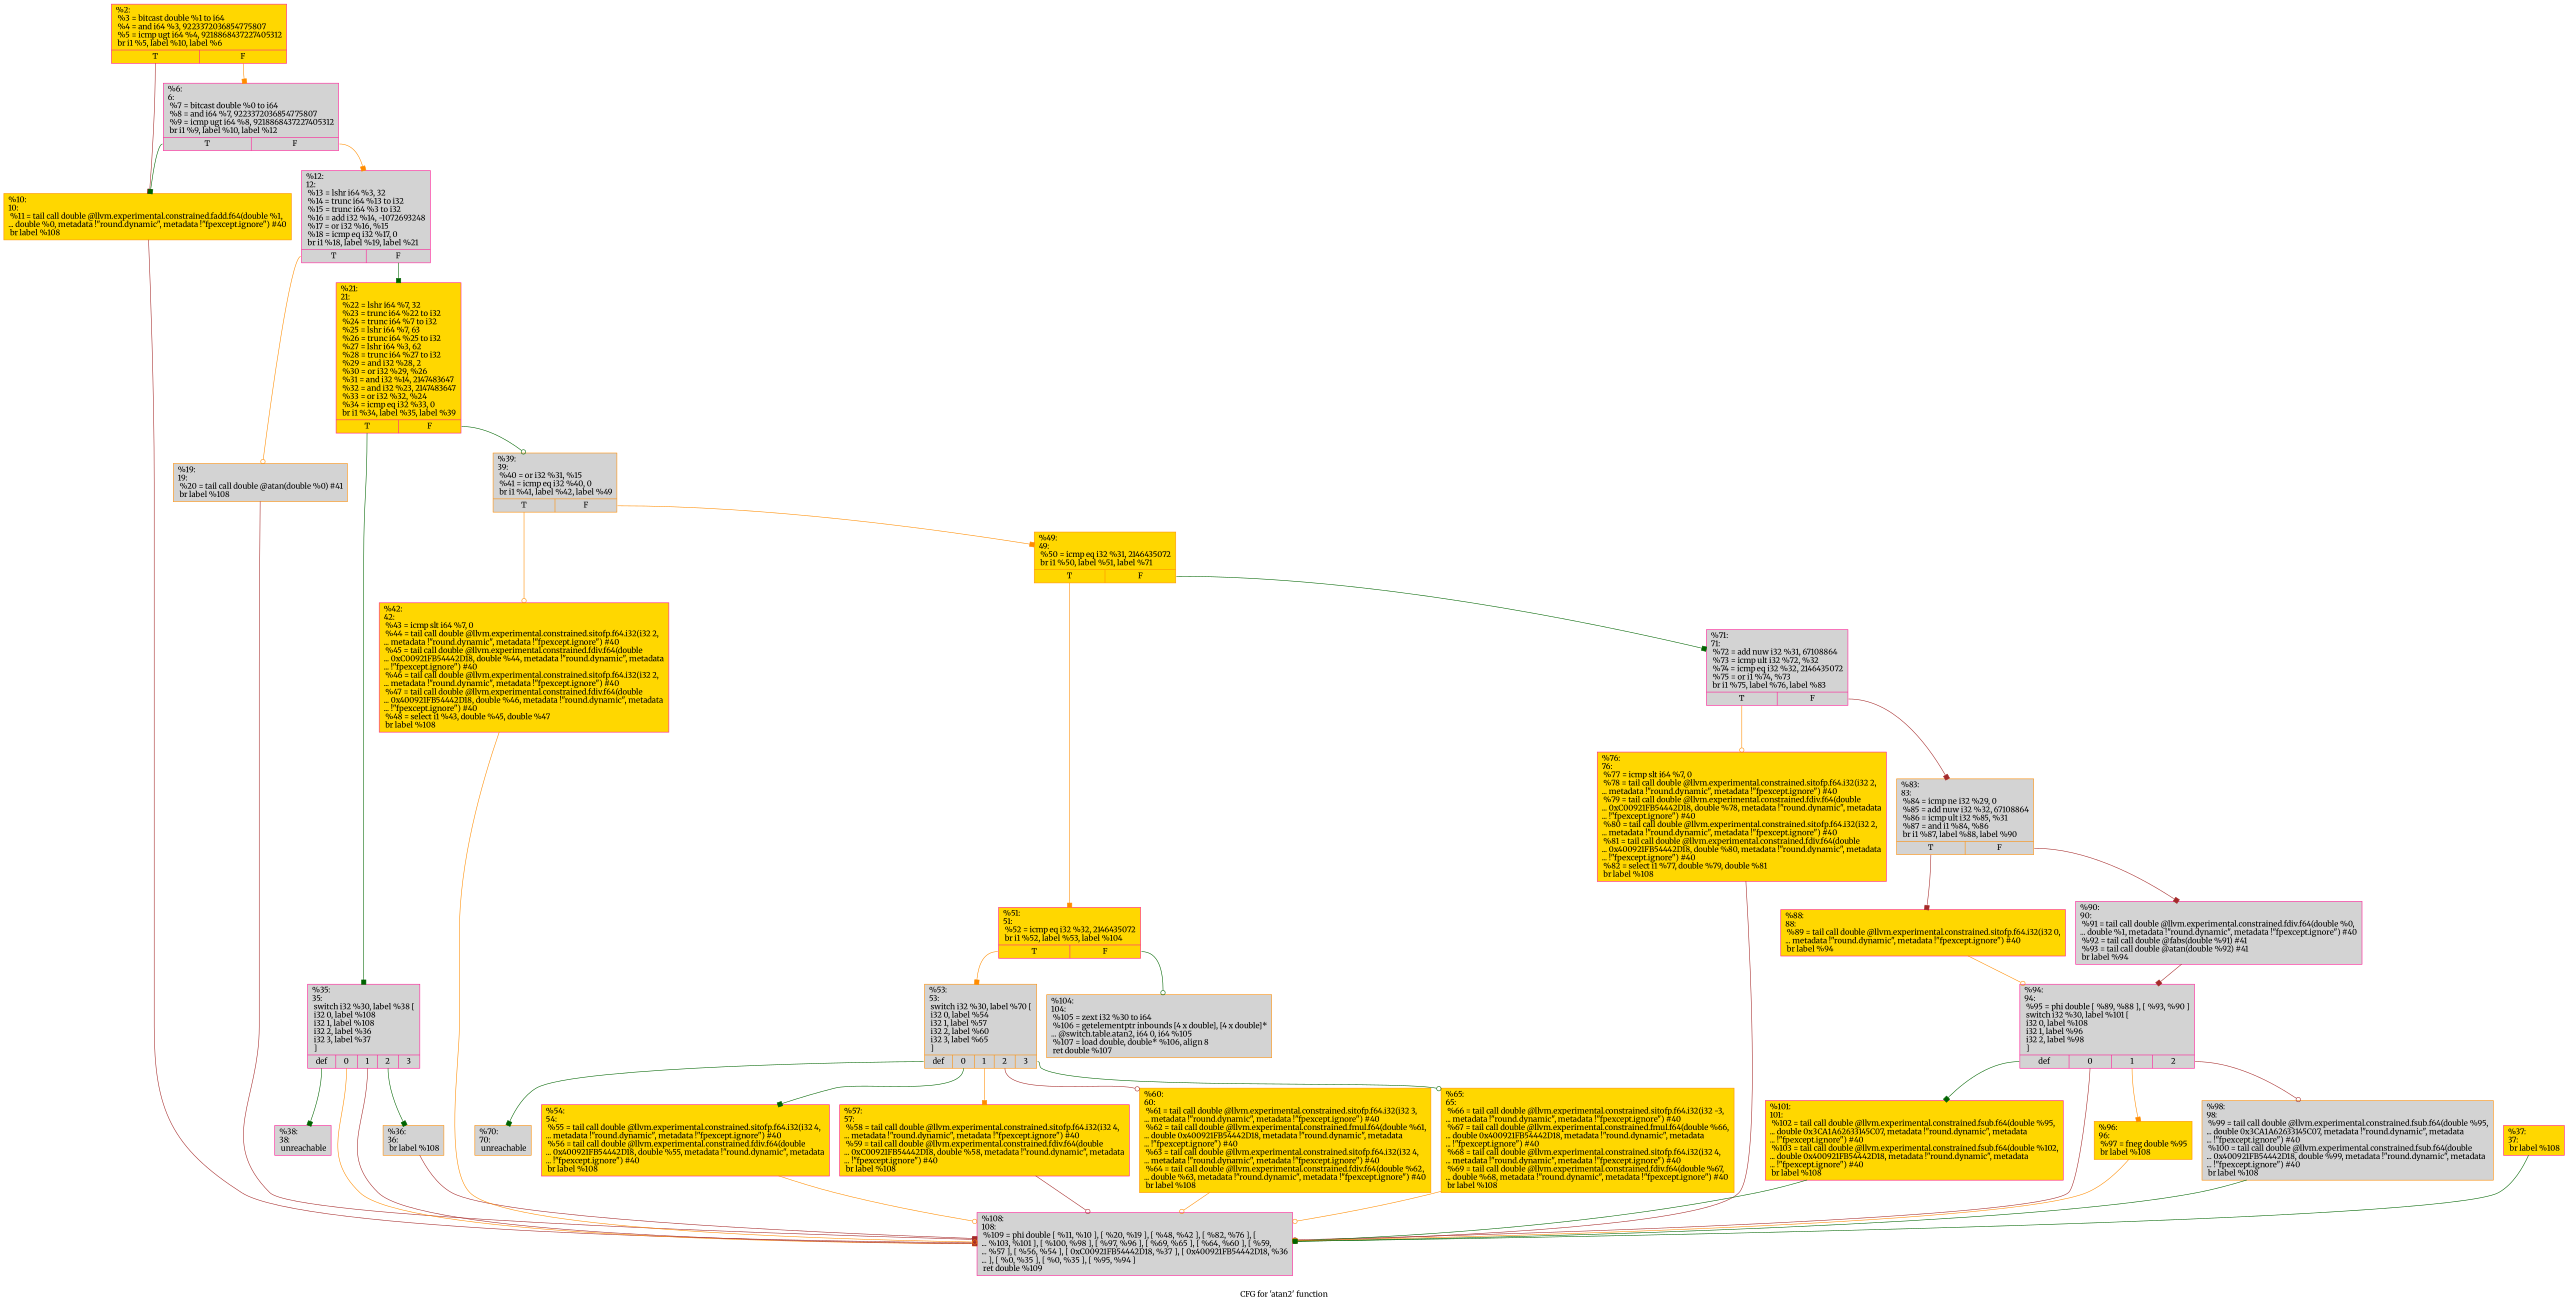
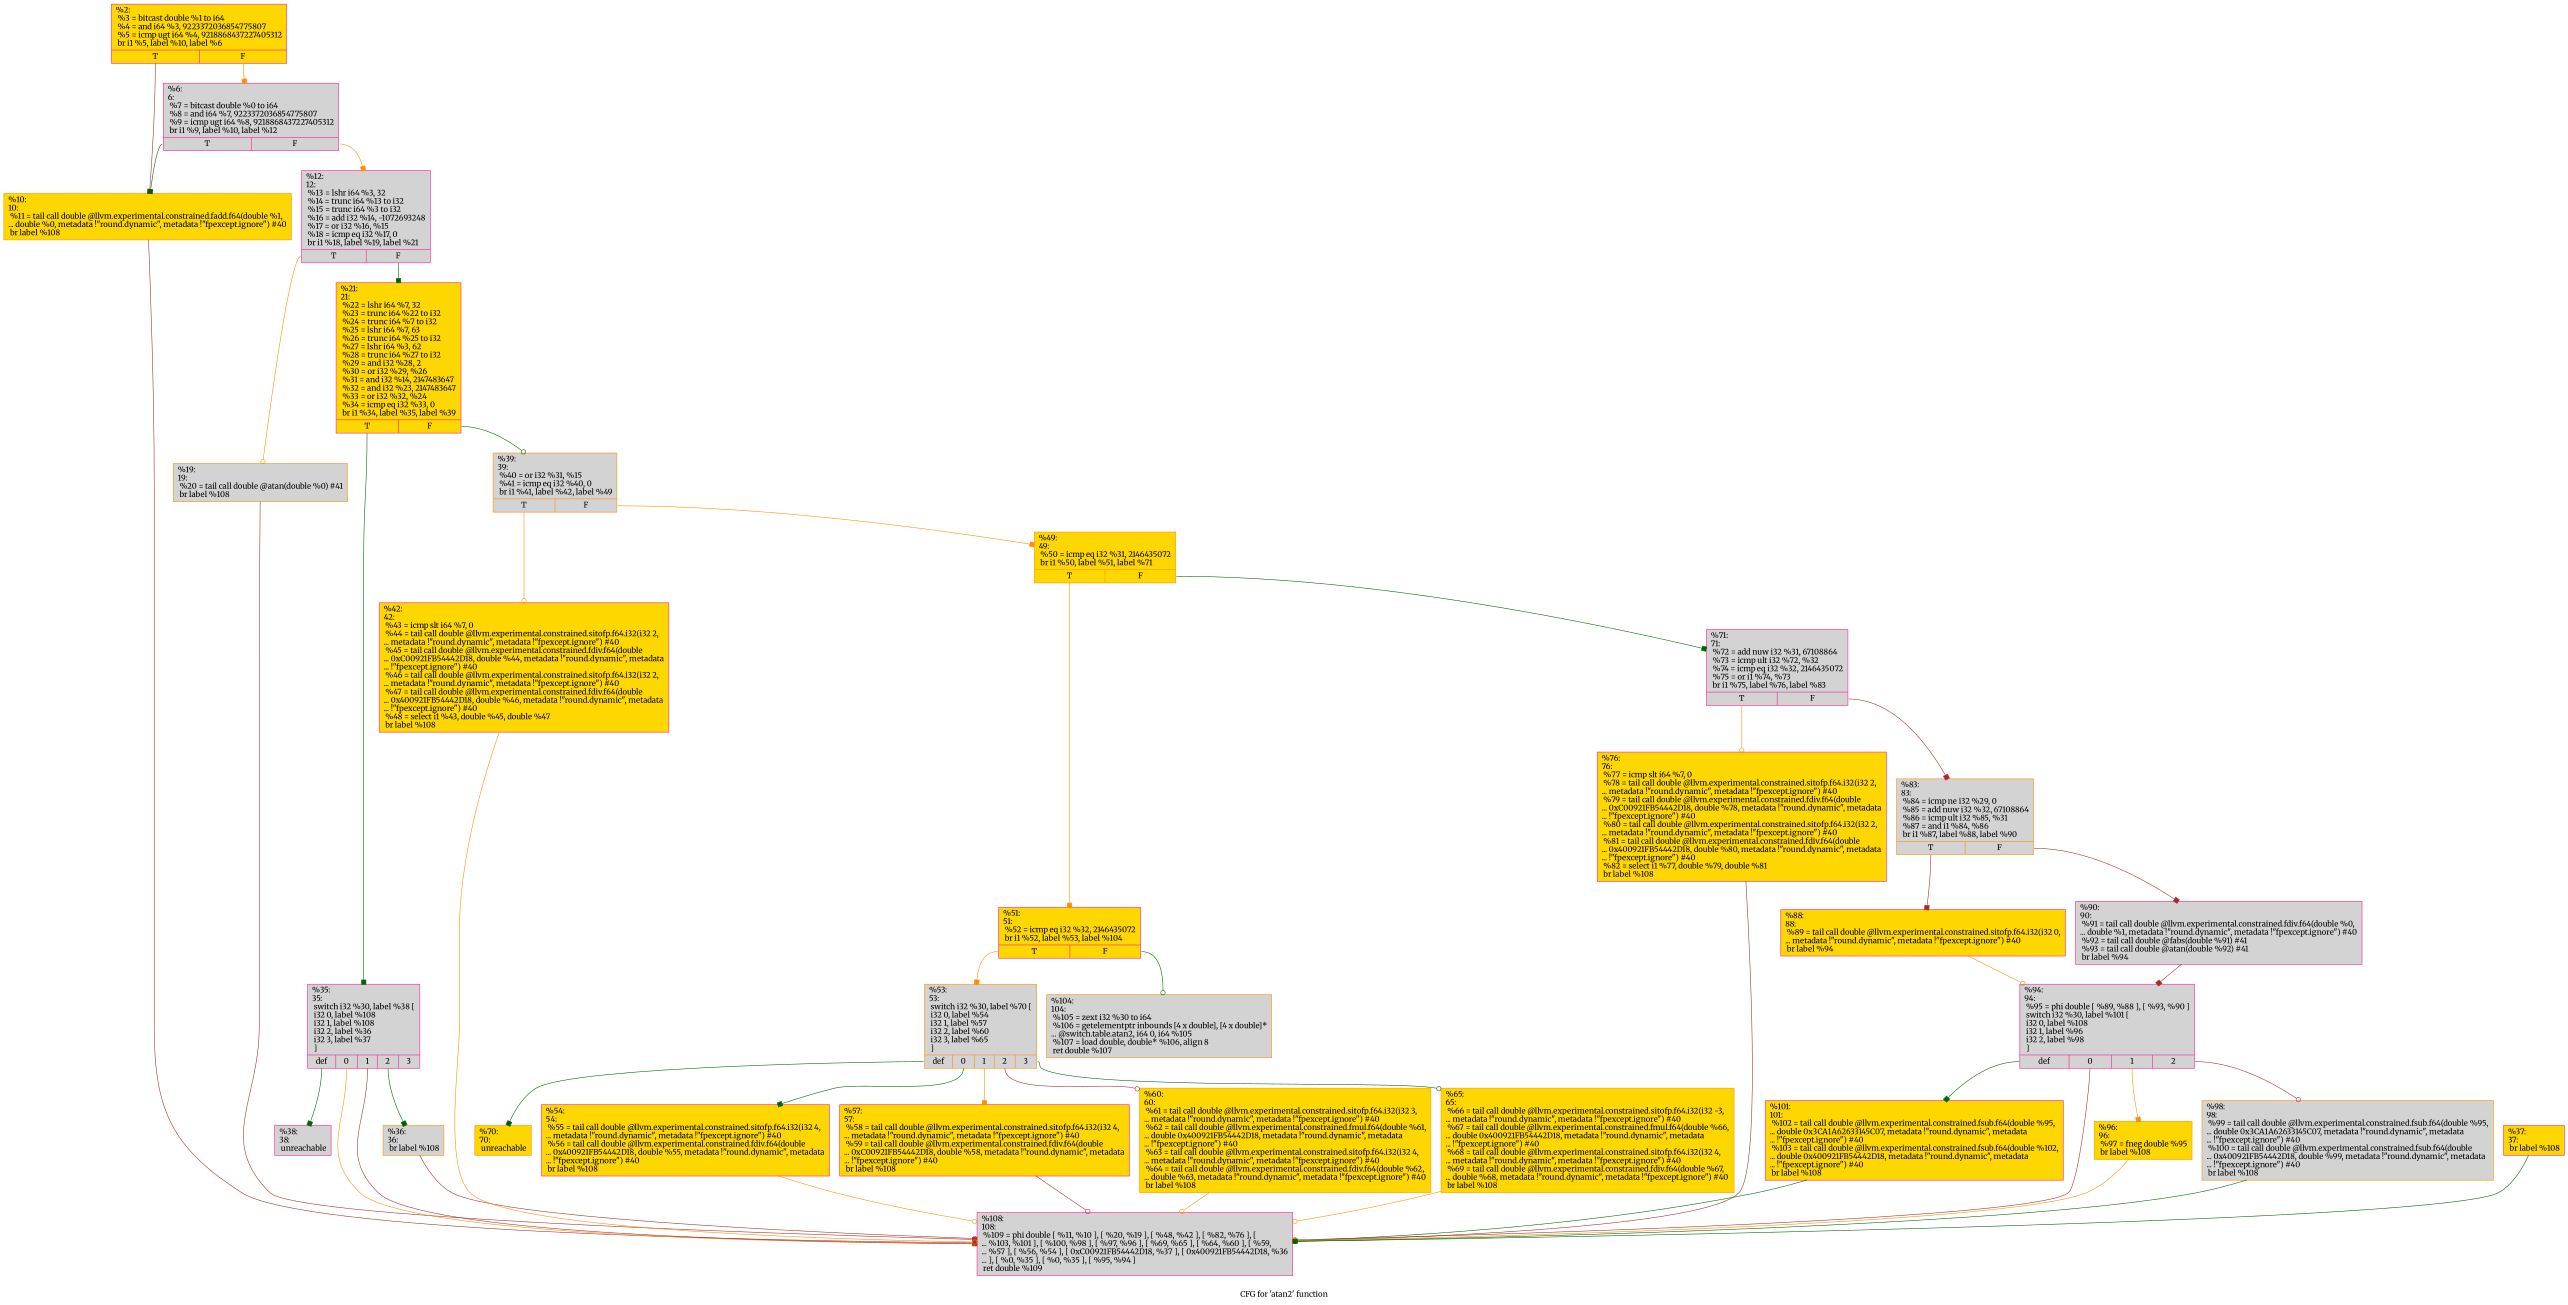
(503, 1140) -> (503, 1140)
(686, 1224) -> (686, 1224)
